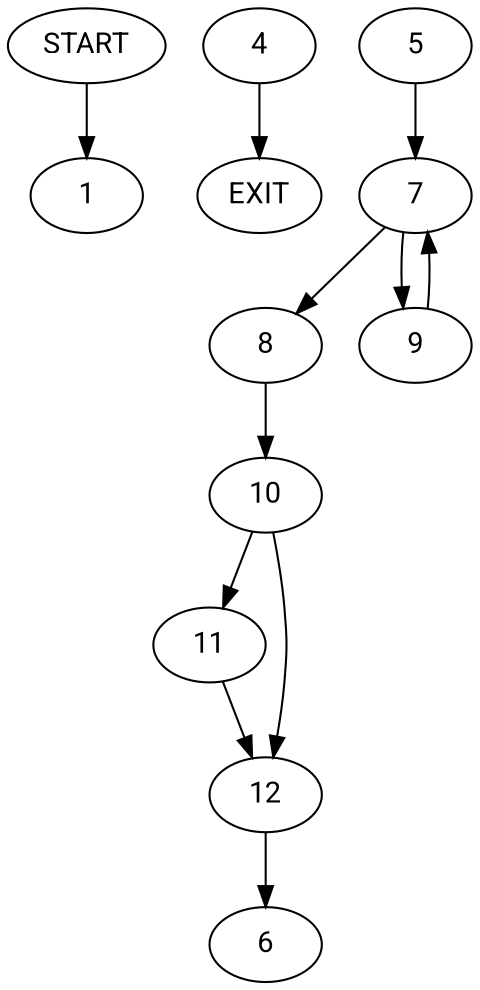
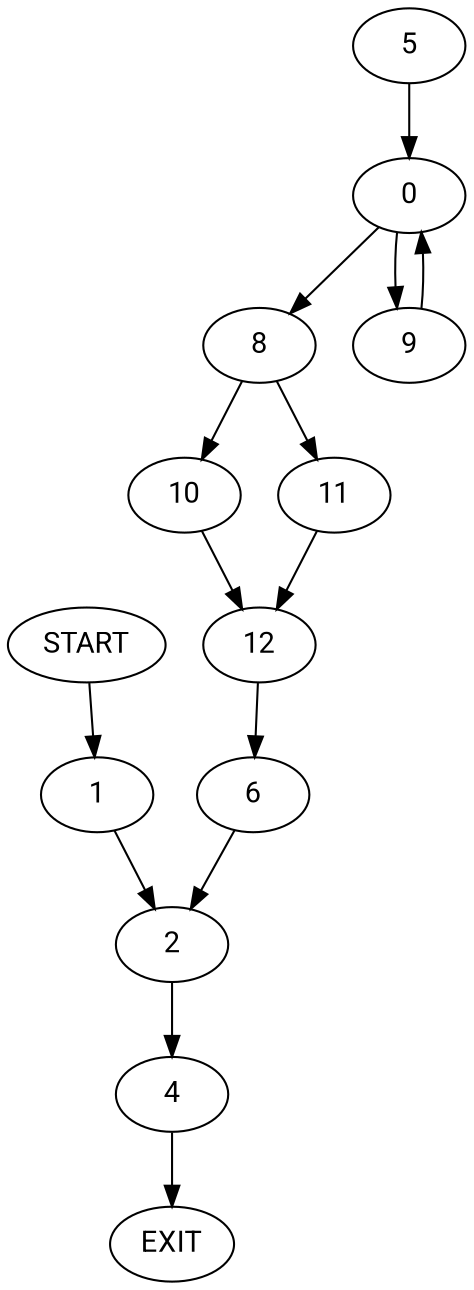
(415, 196) -> (409, 196)
(242, 560) -> (292, 411)
none -> (172, 945)
